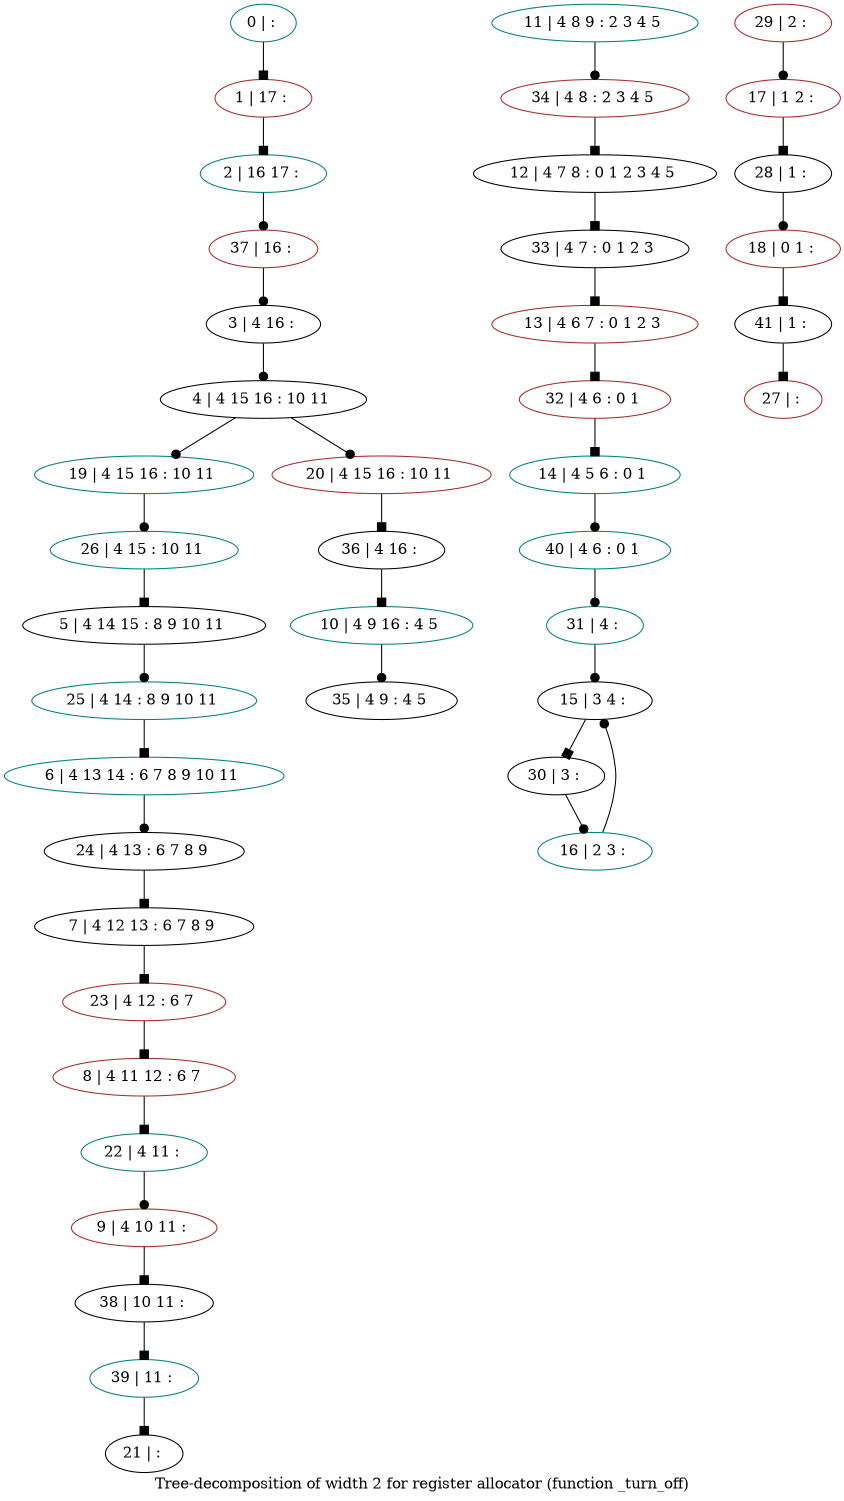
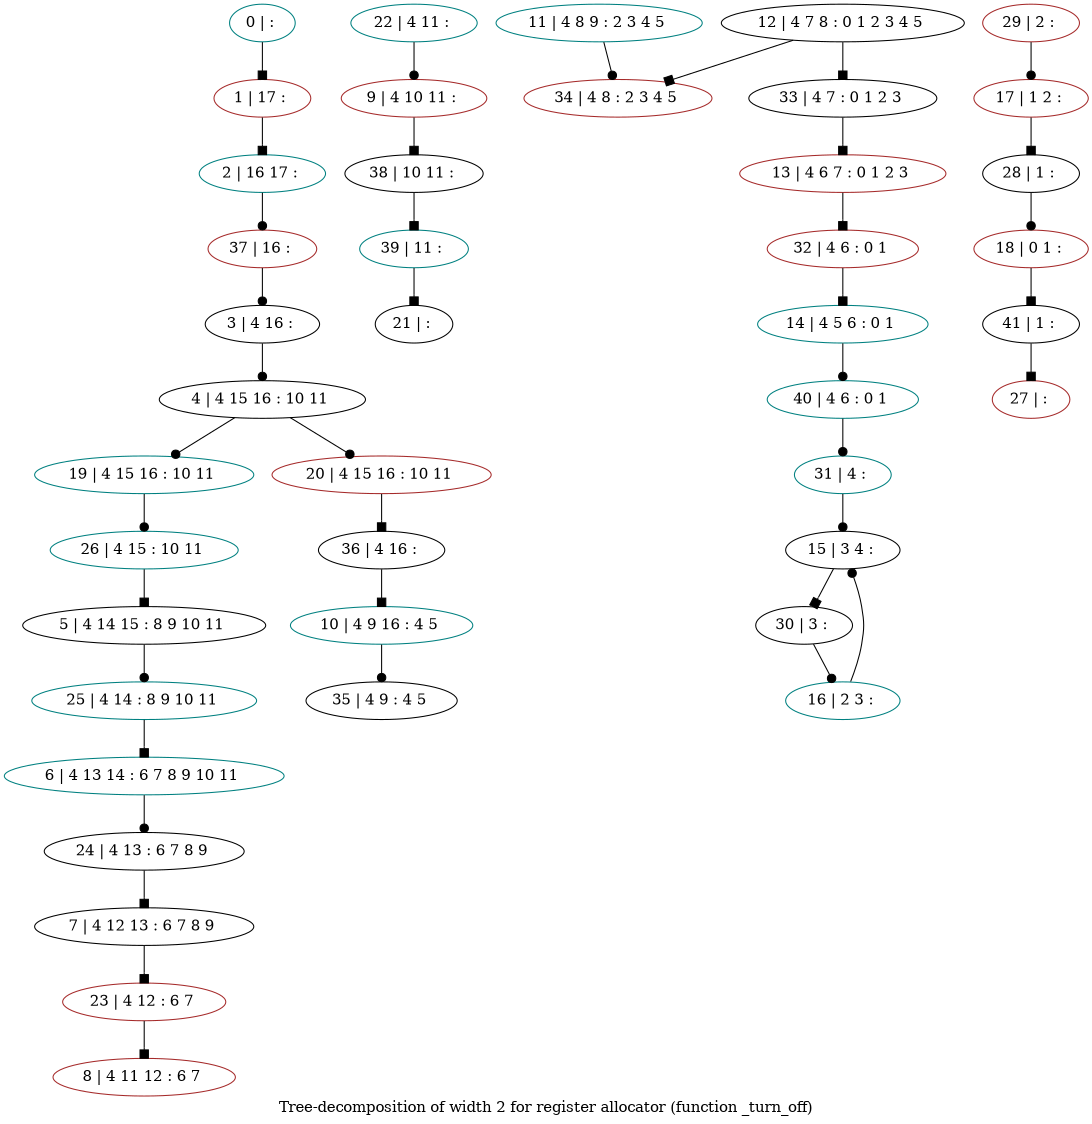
(595, 131) -> (734, 59)
(144, 1110) -> none
